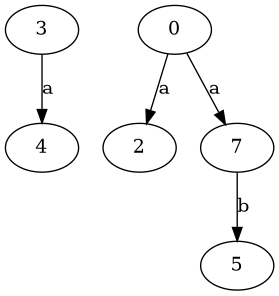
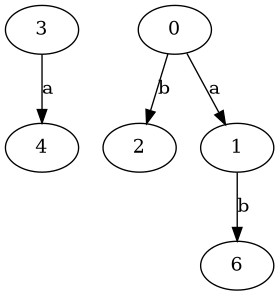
(165, 89) -> (165, 89)
(237, 148) -> (237, 148)
(237, 266) -> (237, 266)
